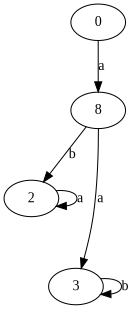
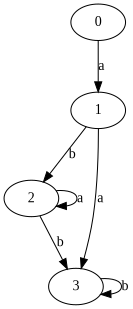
(98, 110) -> (98, 110)
none -> (51, 238)
